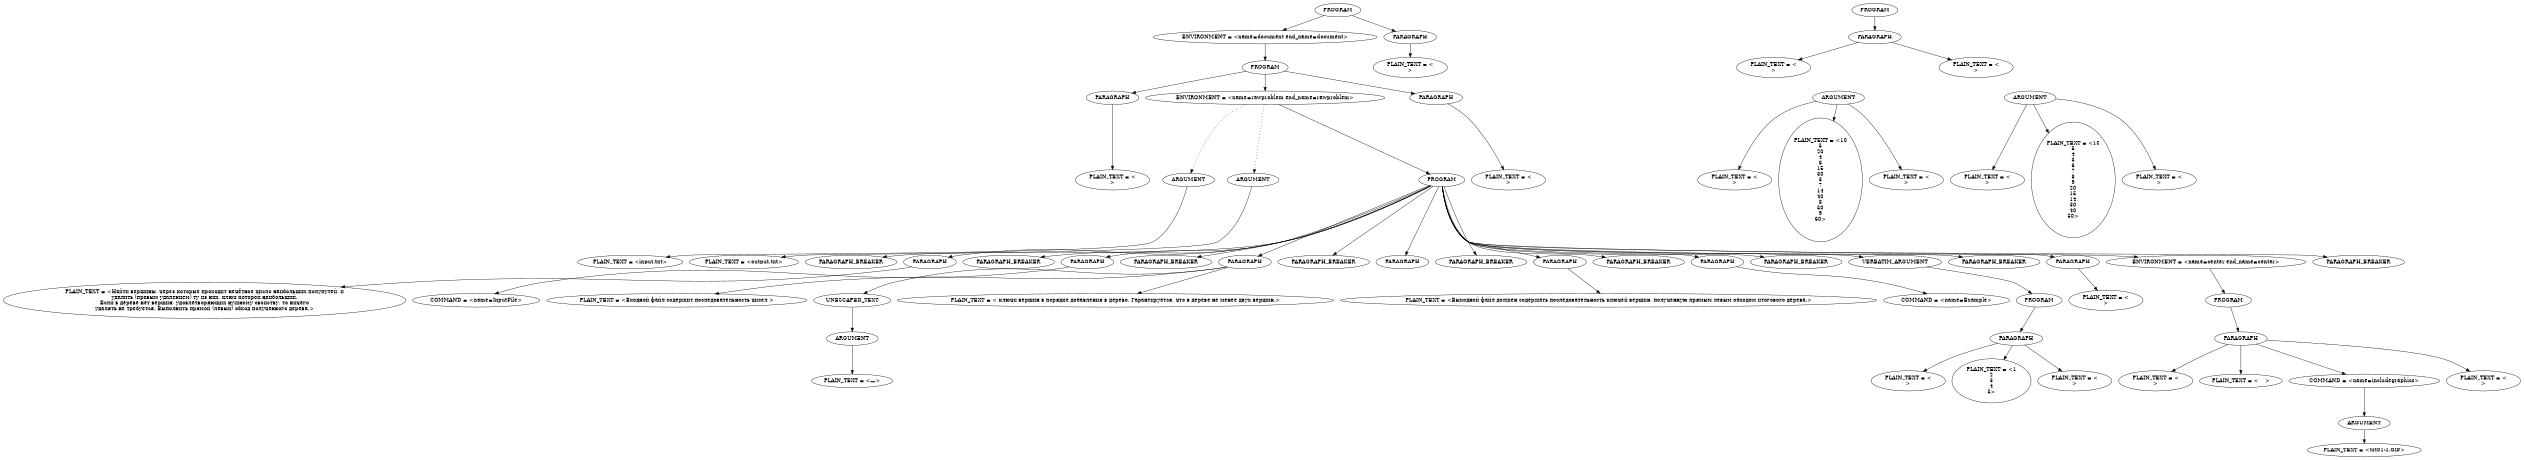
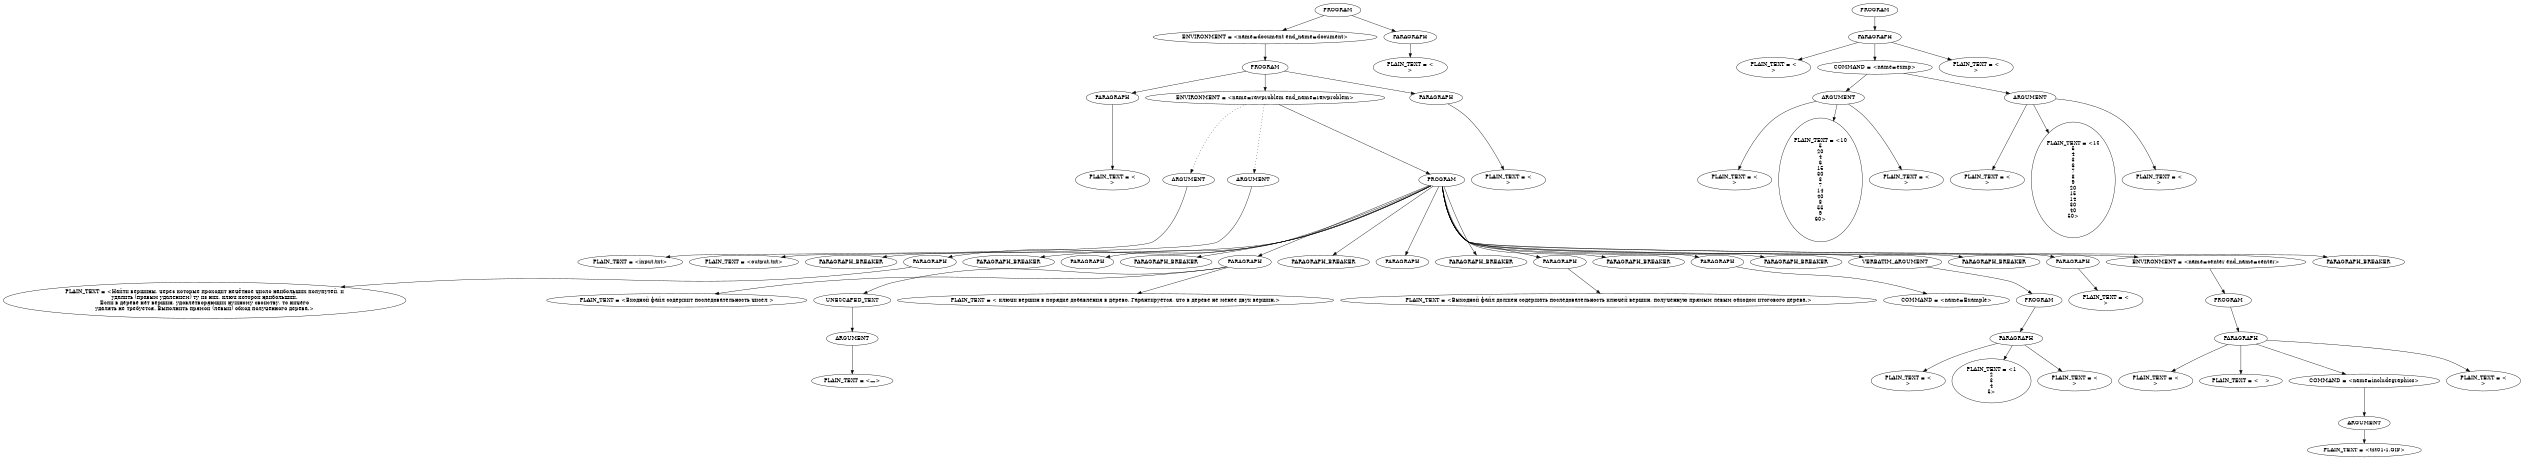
none -> (1875, 67)
(1821, 180) -> (1821, 180)
(476, 300) -> none
